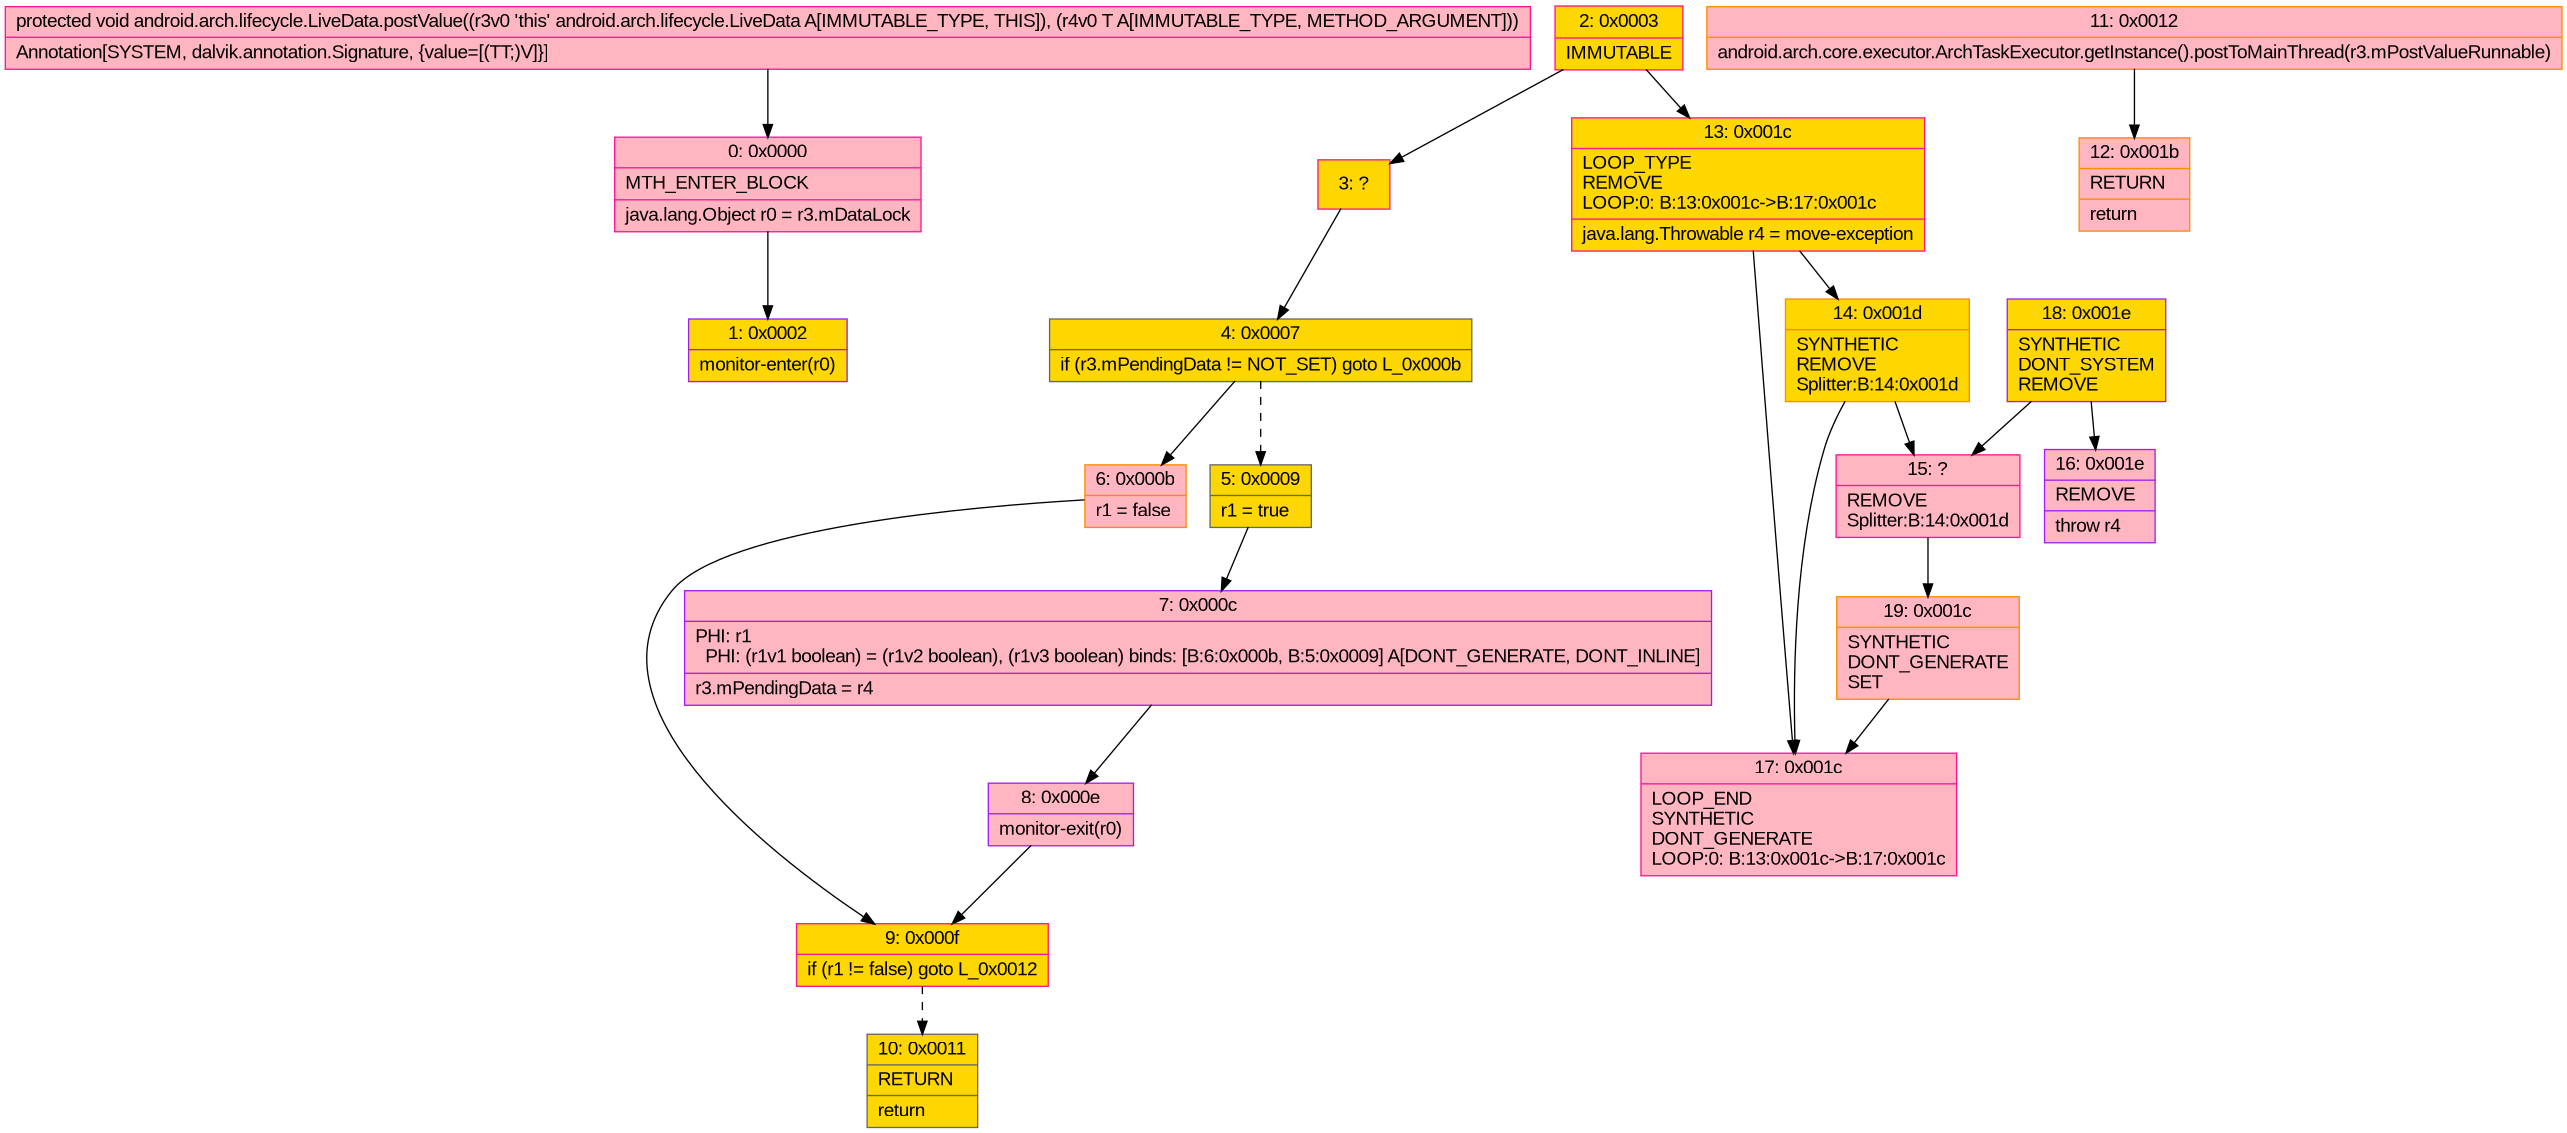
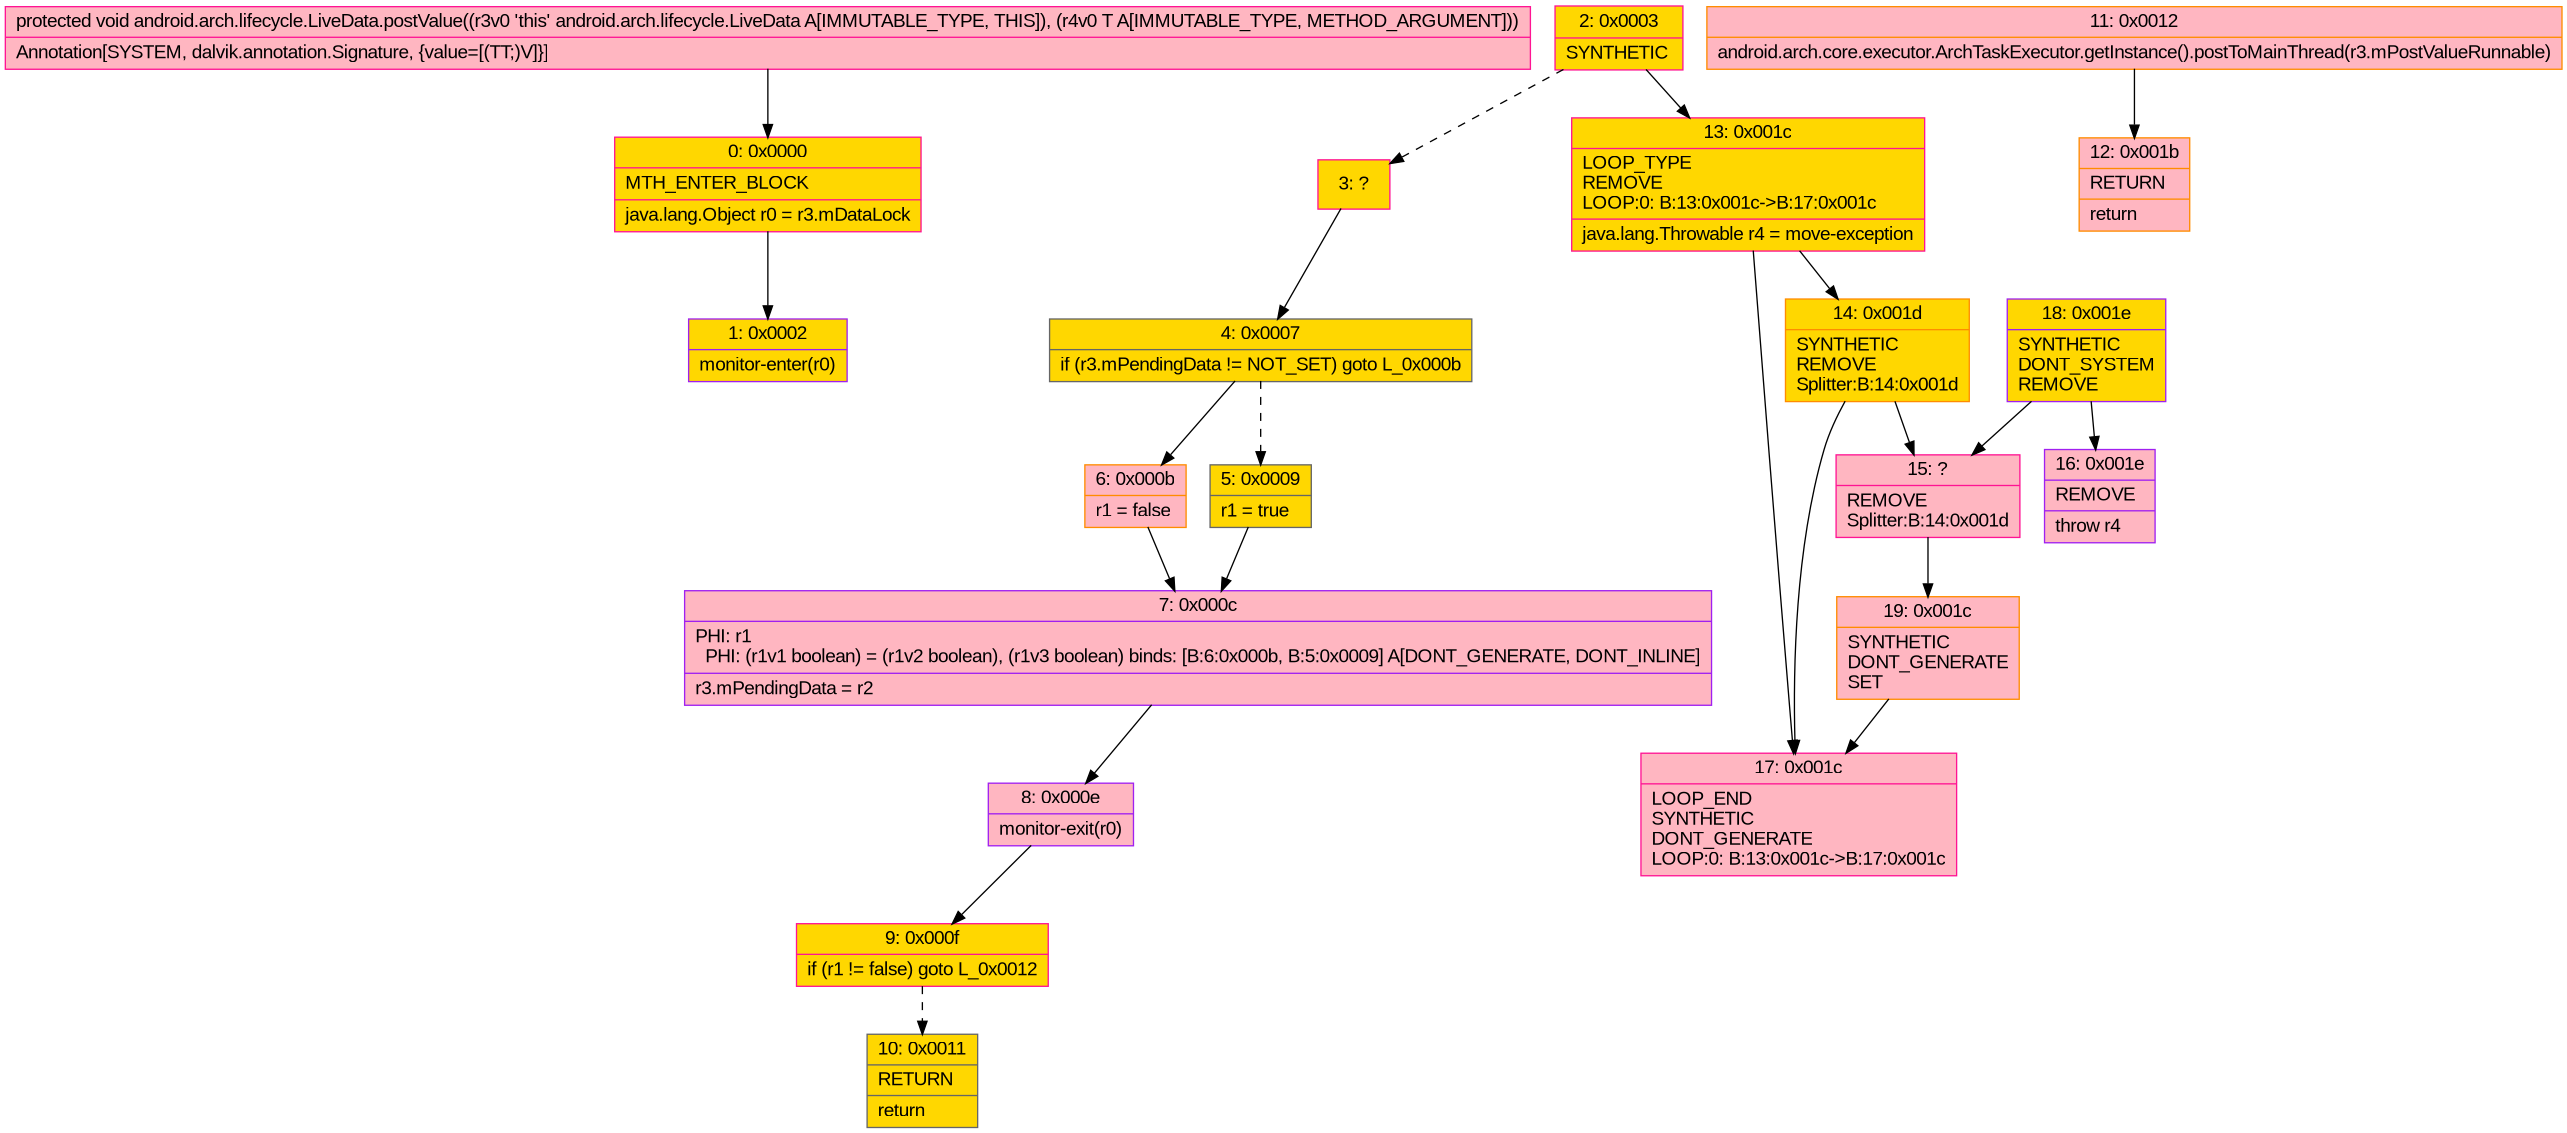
(1619, 53) -> (1617, 53)
(1483, 113) -> (1483, 113)
(768, 184) -> (768, 184)
(675, 589) -> (1159, 553)
(785, 689) -> (785, 689)
